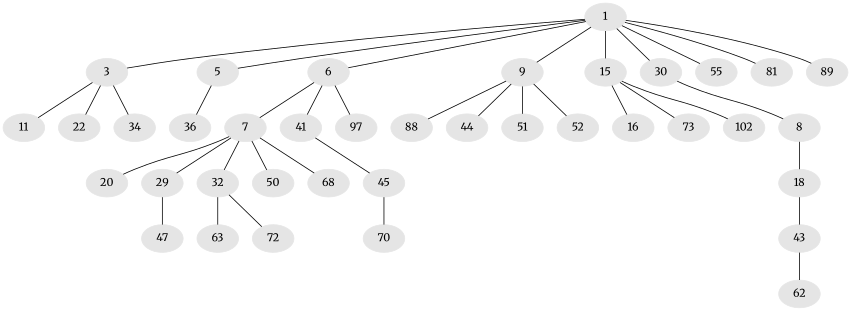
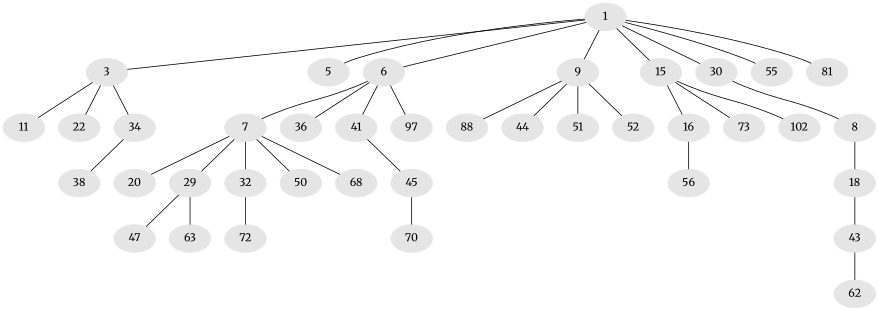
(827, 72) -> none
(204, 100) -> (342, 100)
none -> (79, 183)
none -> (689, 183)
(218, 211) -> (190, 211)
